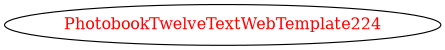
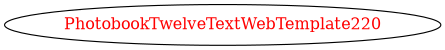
(223, 25) -> (223, 25)
